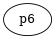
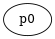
(28, 20) -> (28, 20)
